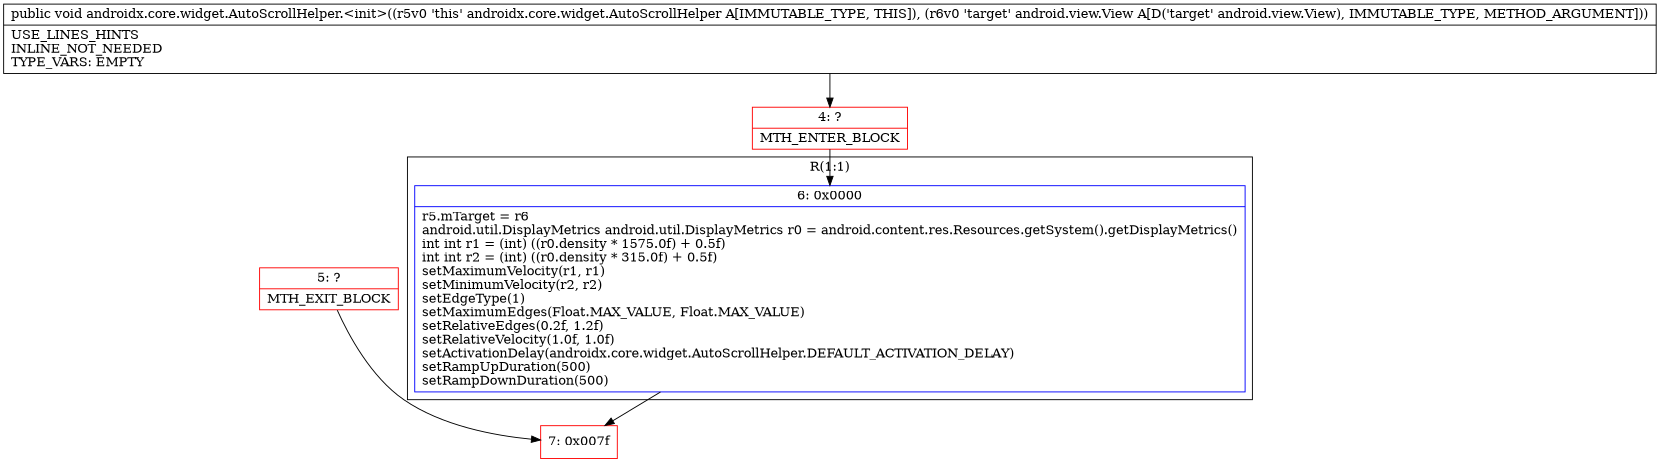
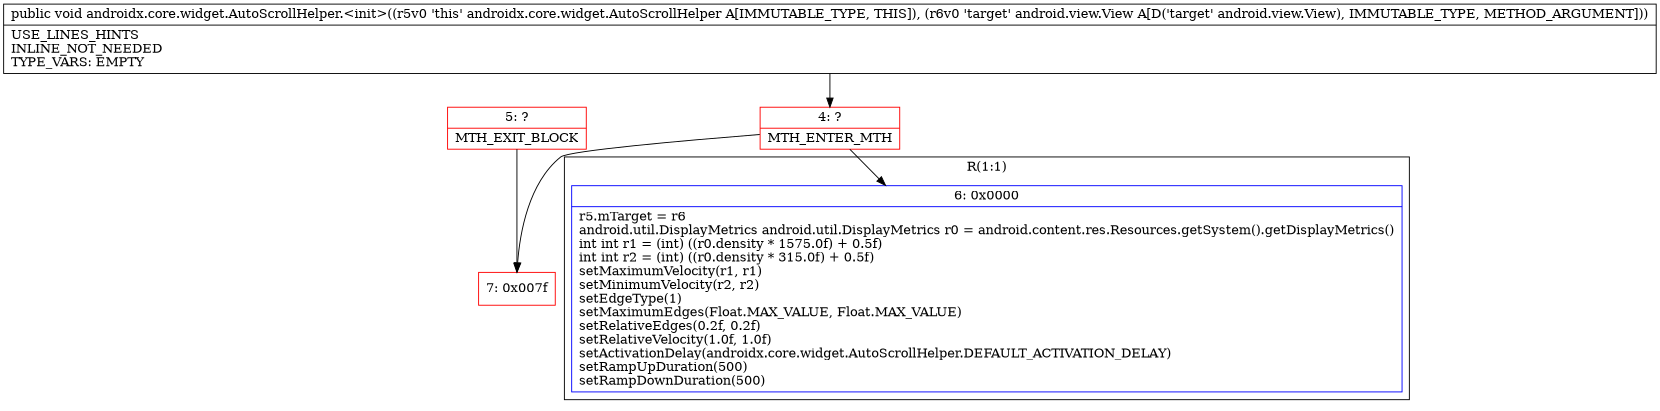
(830, 138) -> (830, 138)
(513, 326) -> (670, 326)
(637, 406) -> (602, 149)
